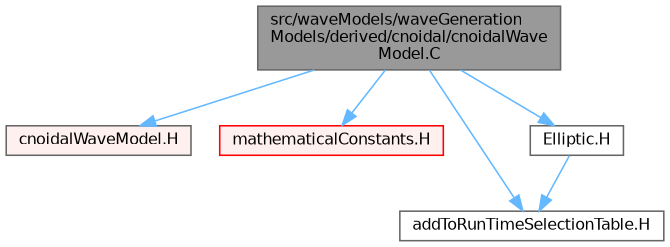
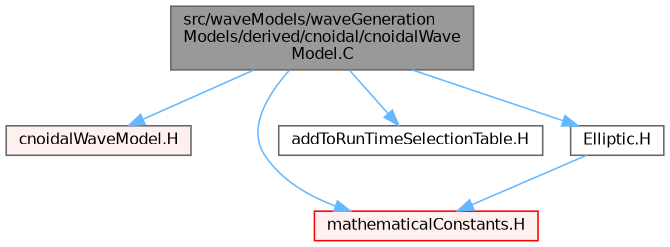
(558, 176) -> (529, 180)
